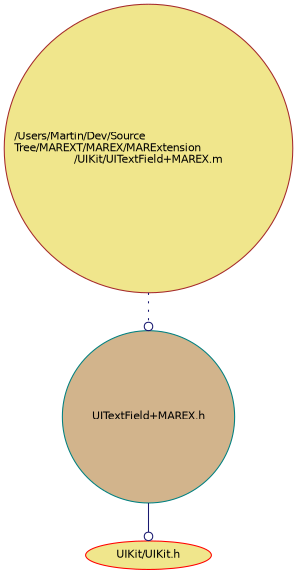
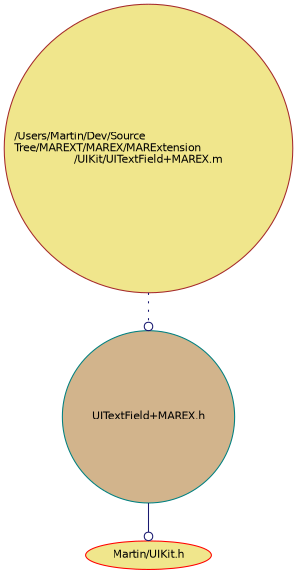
(149, 555) -> (149, 555)
